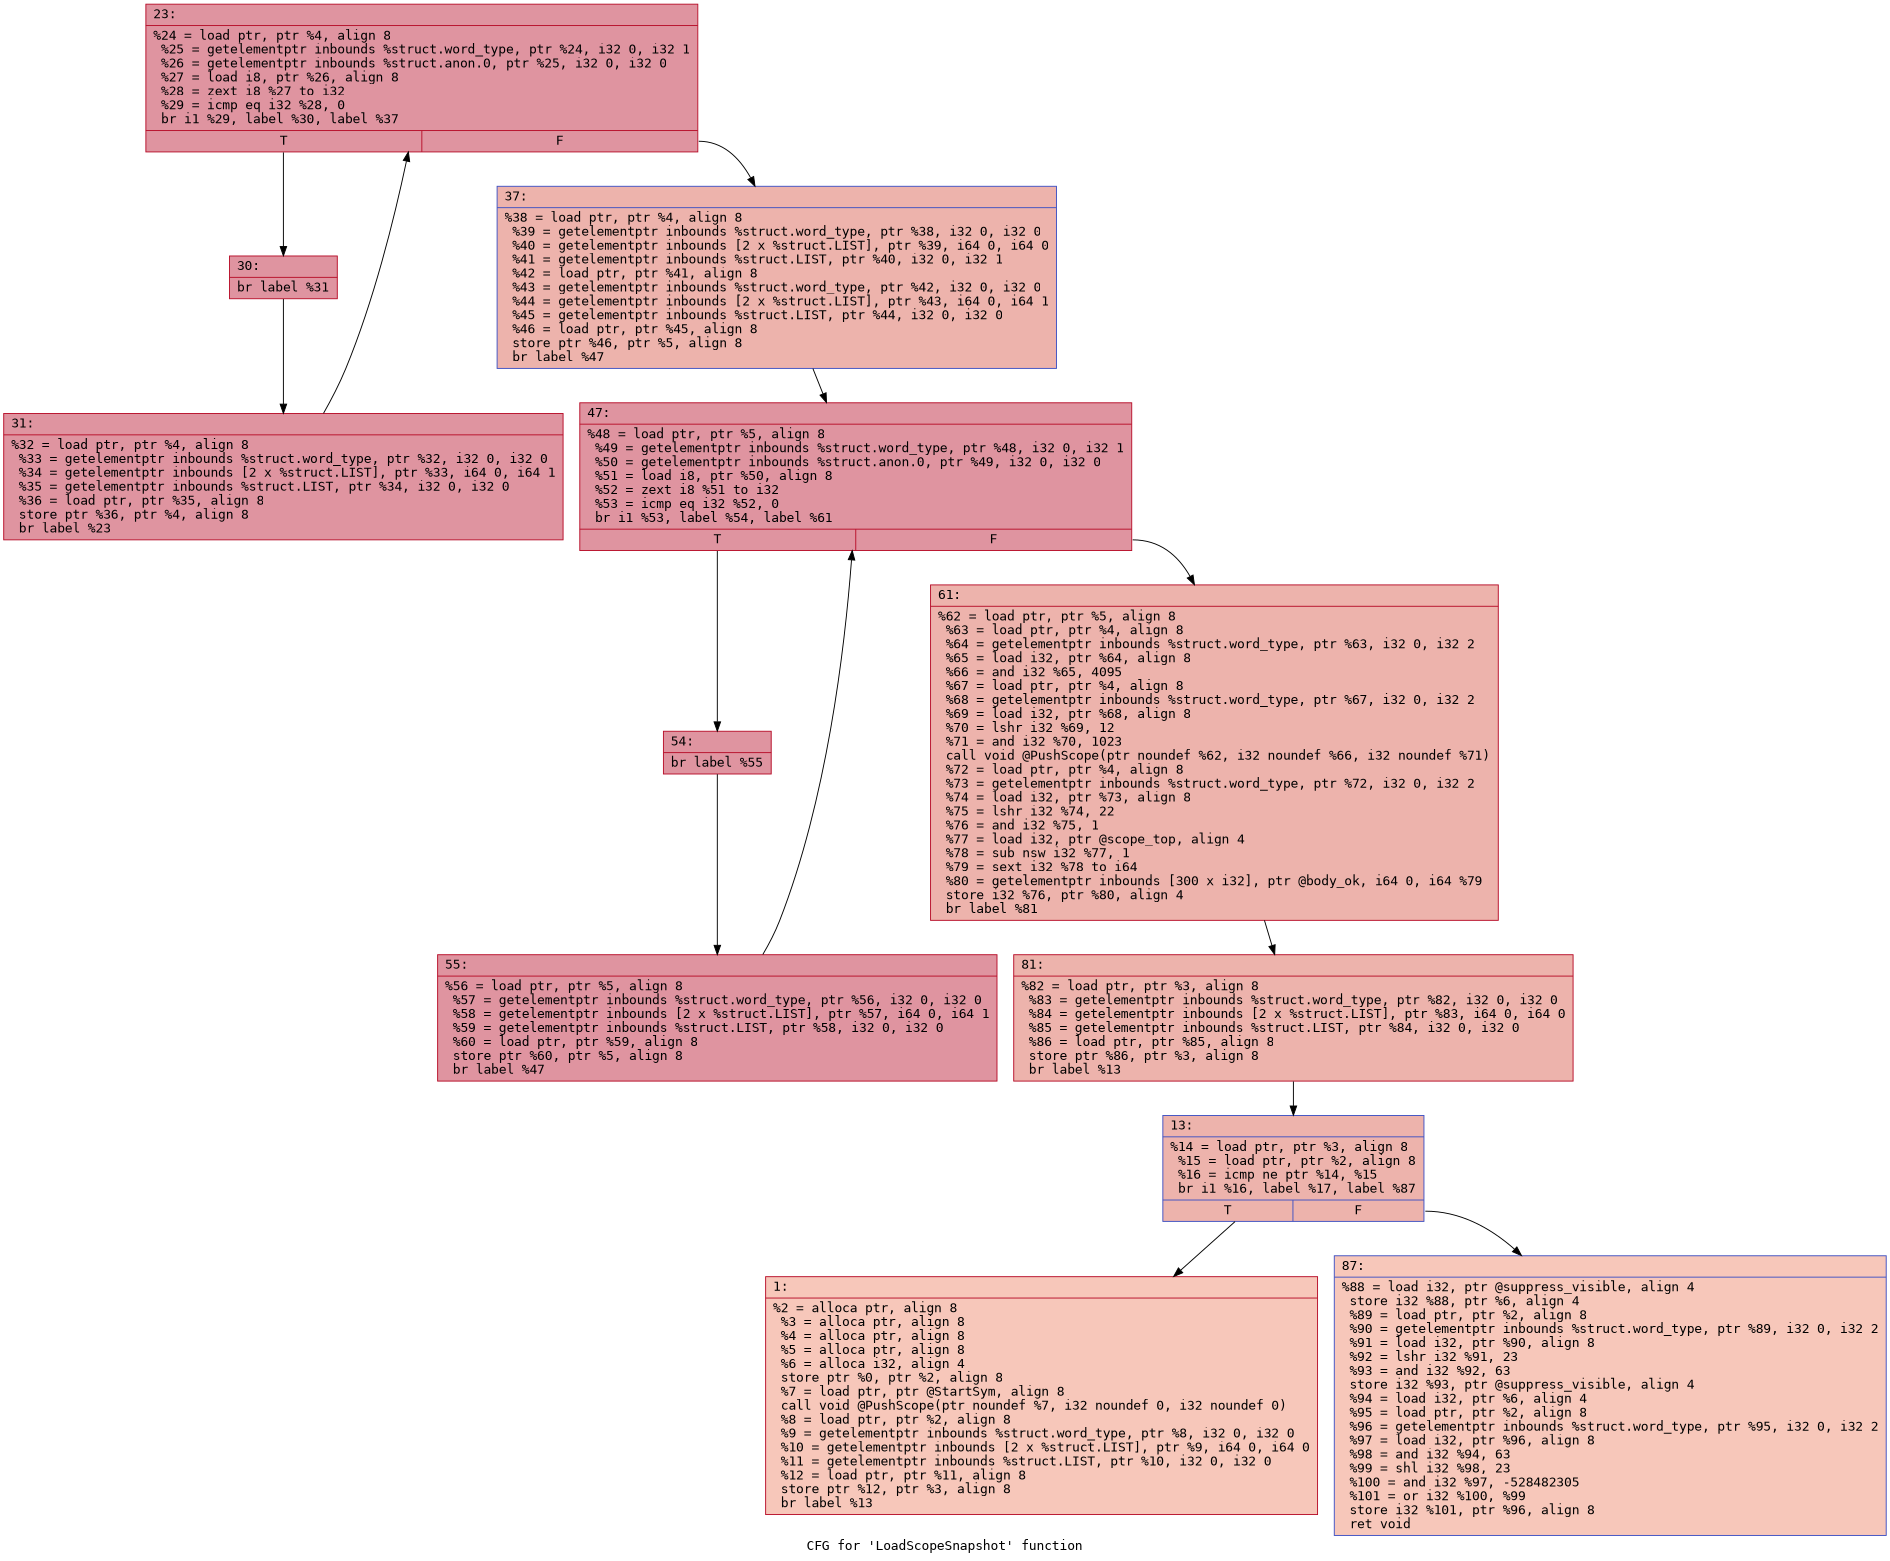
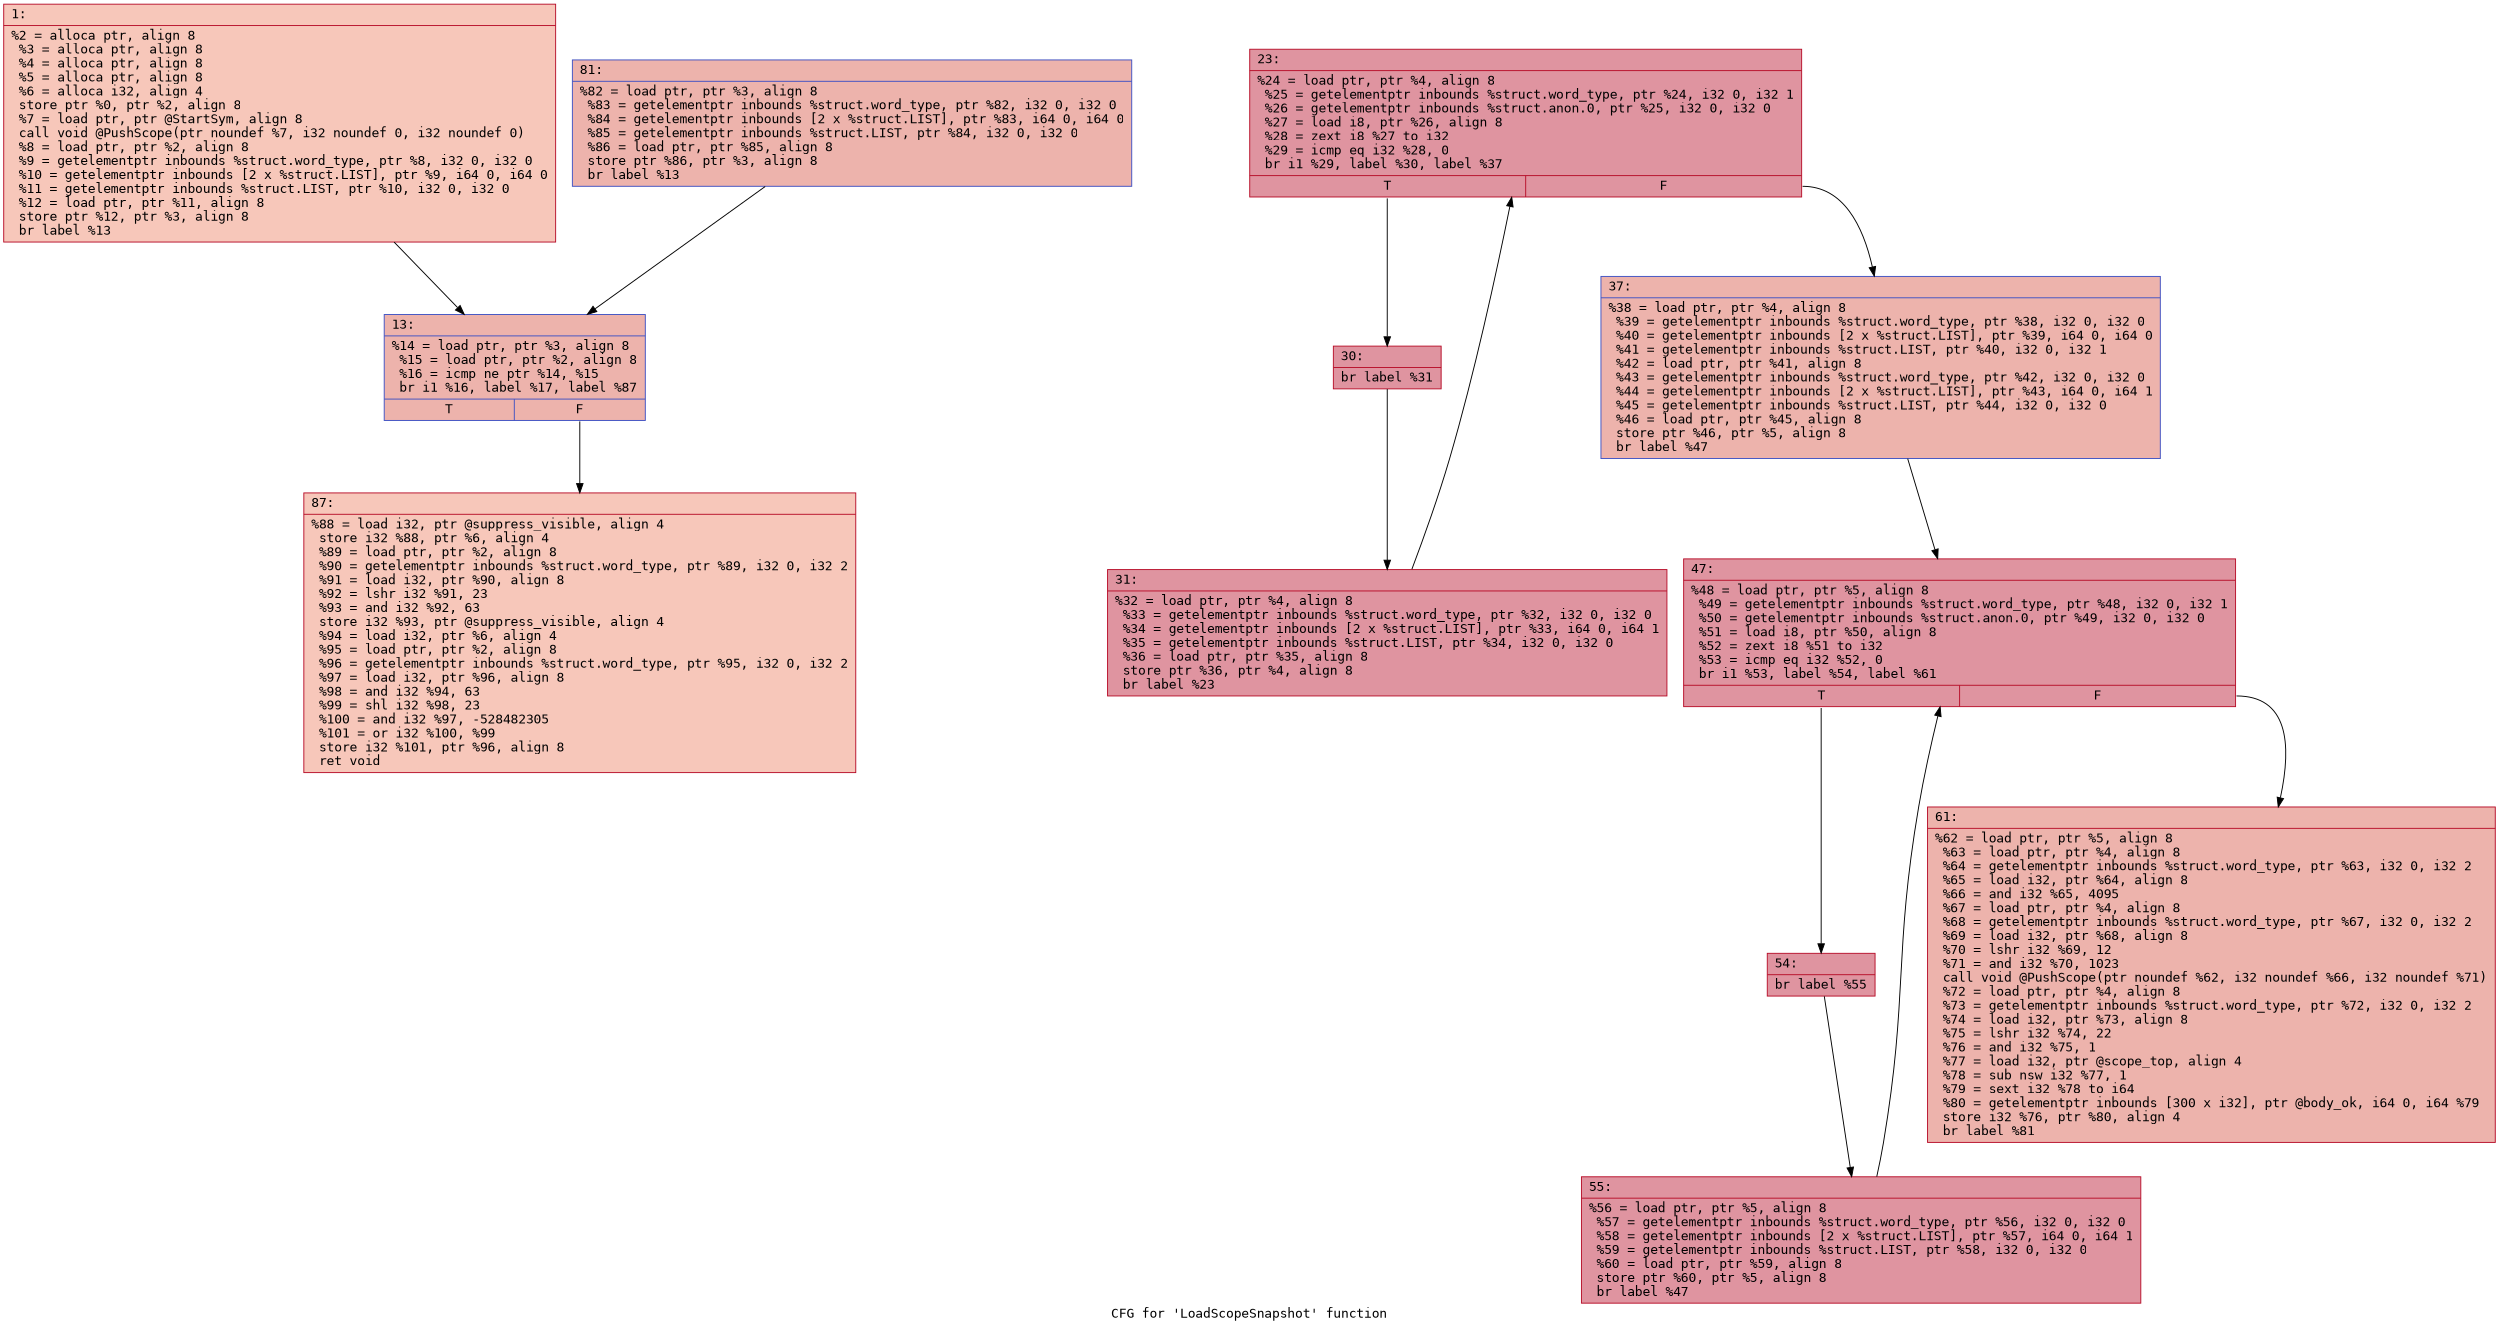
(1268, 933) -> none
(1293, 1018) -> (852, 123)
(1208, 1246) -> (426, 275)
(1610, 1396) -> (580, 633)
